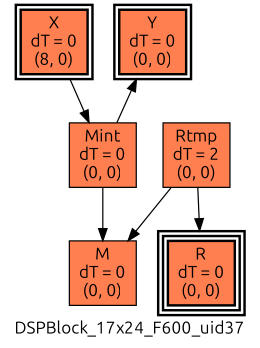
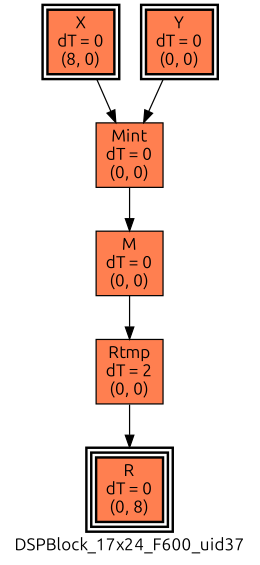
(124, 106) -> (156, 95)
(153, 210) -> (130, 311)
(201, 273) -> (130, 490)
